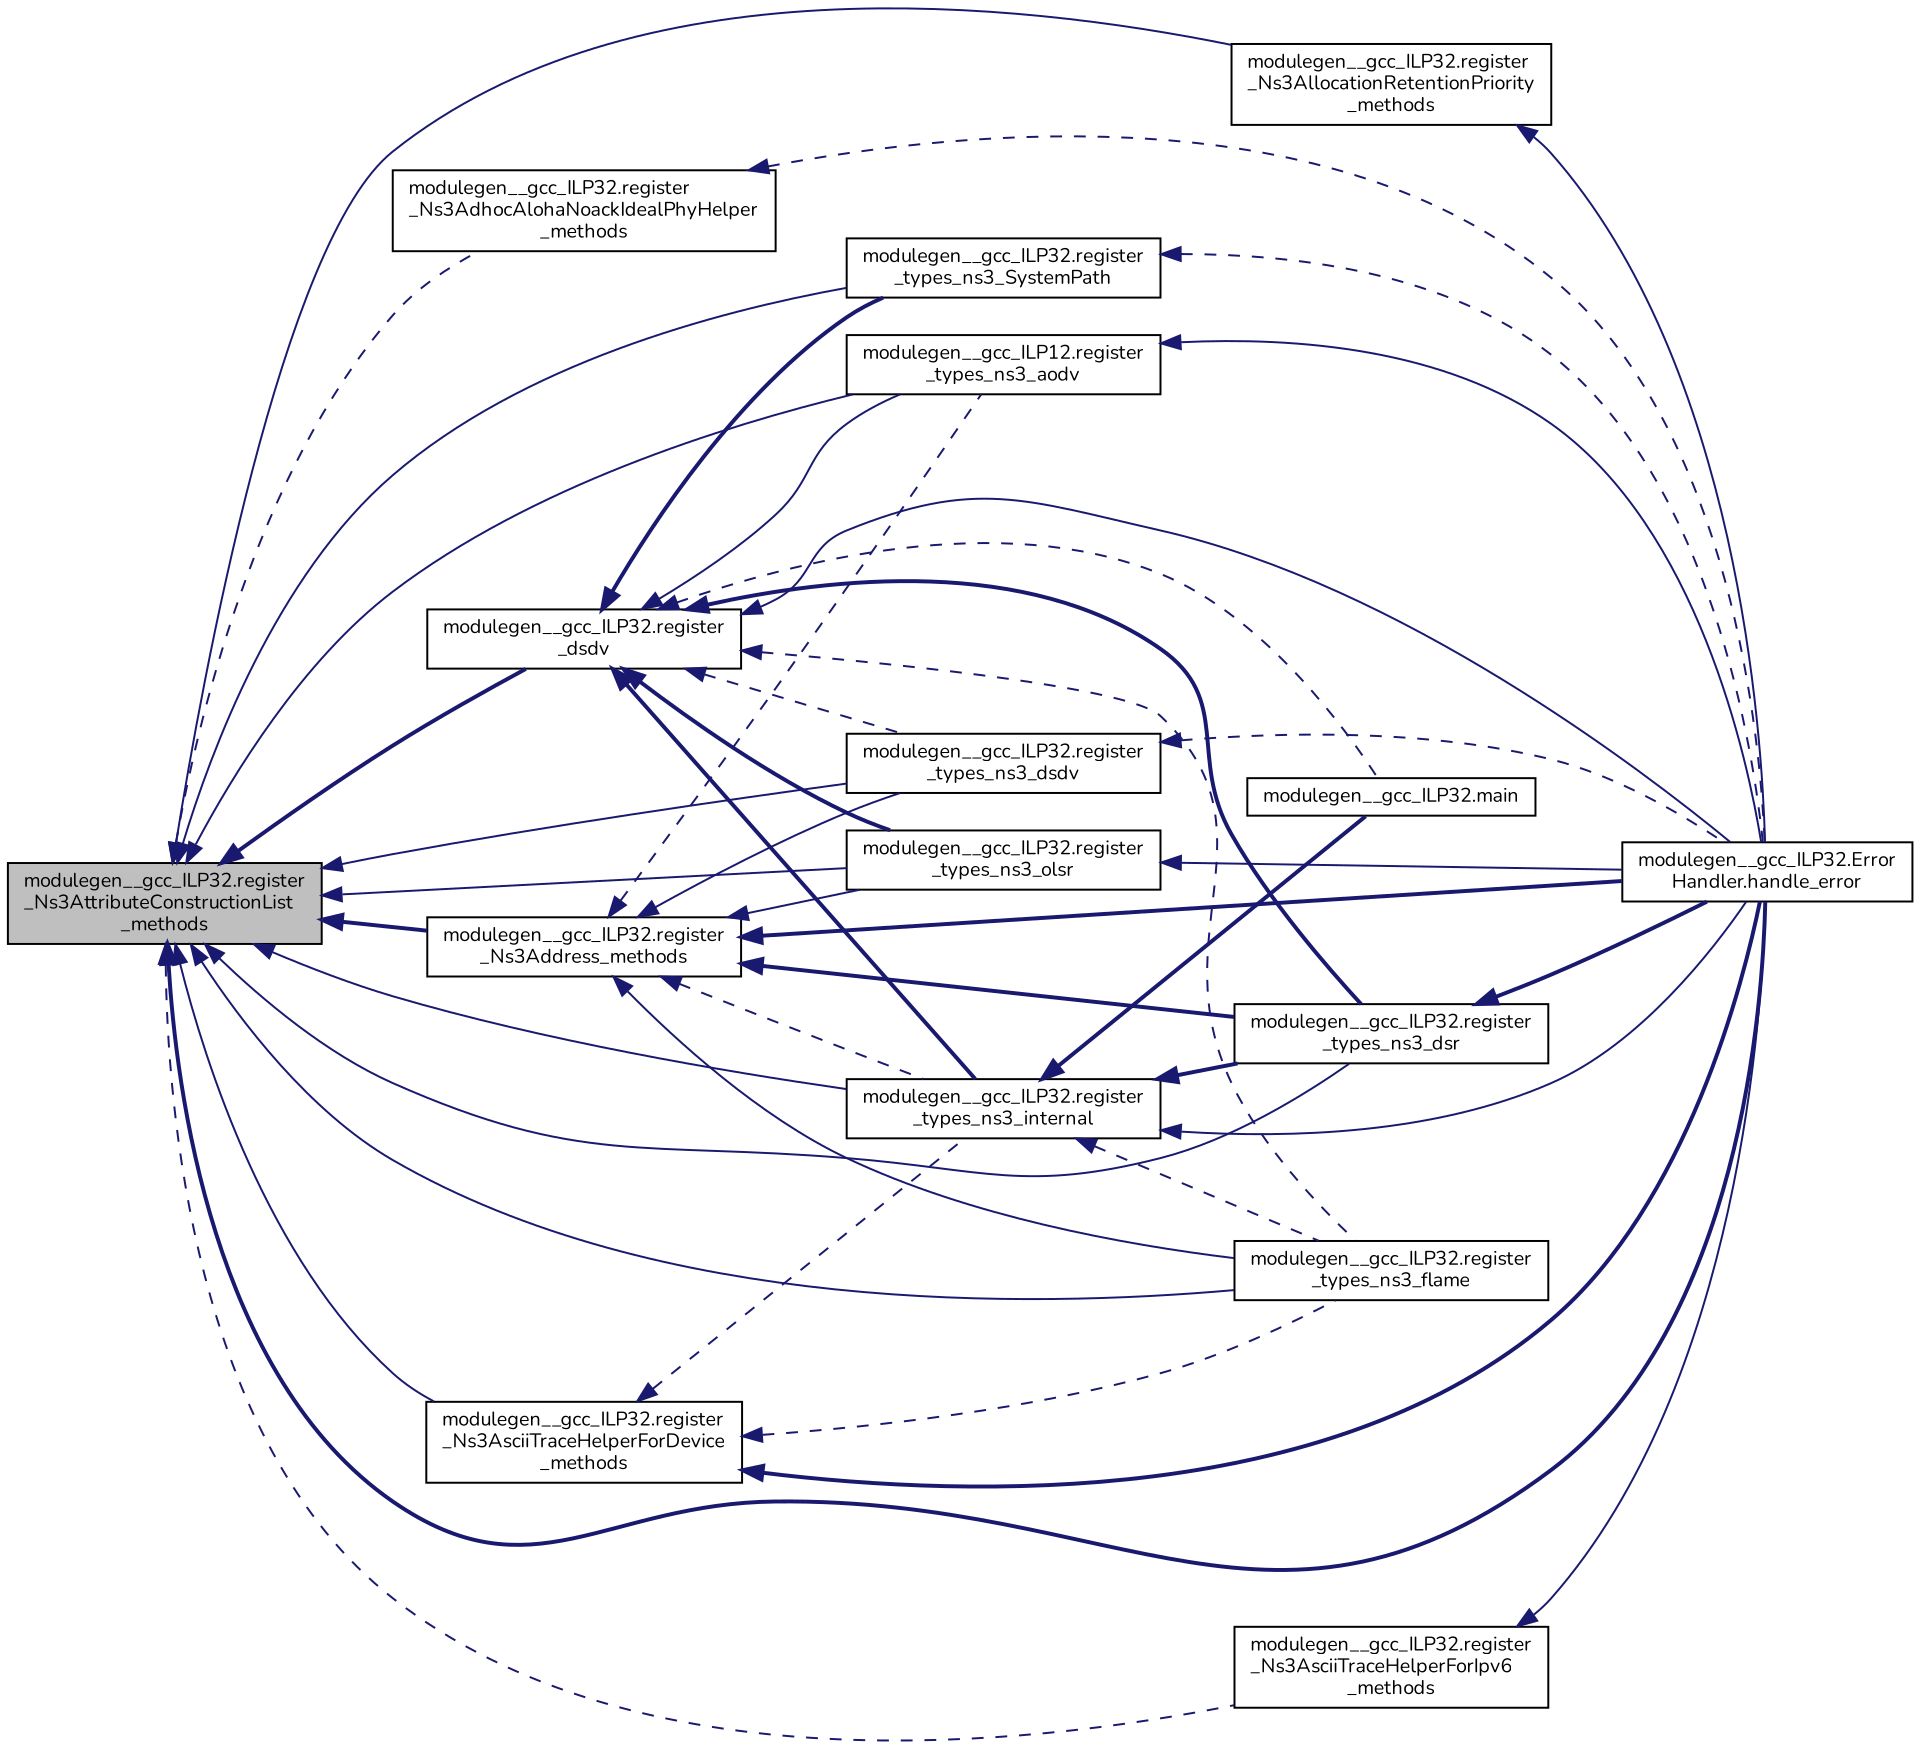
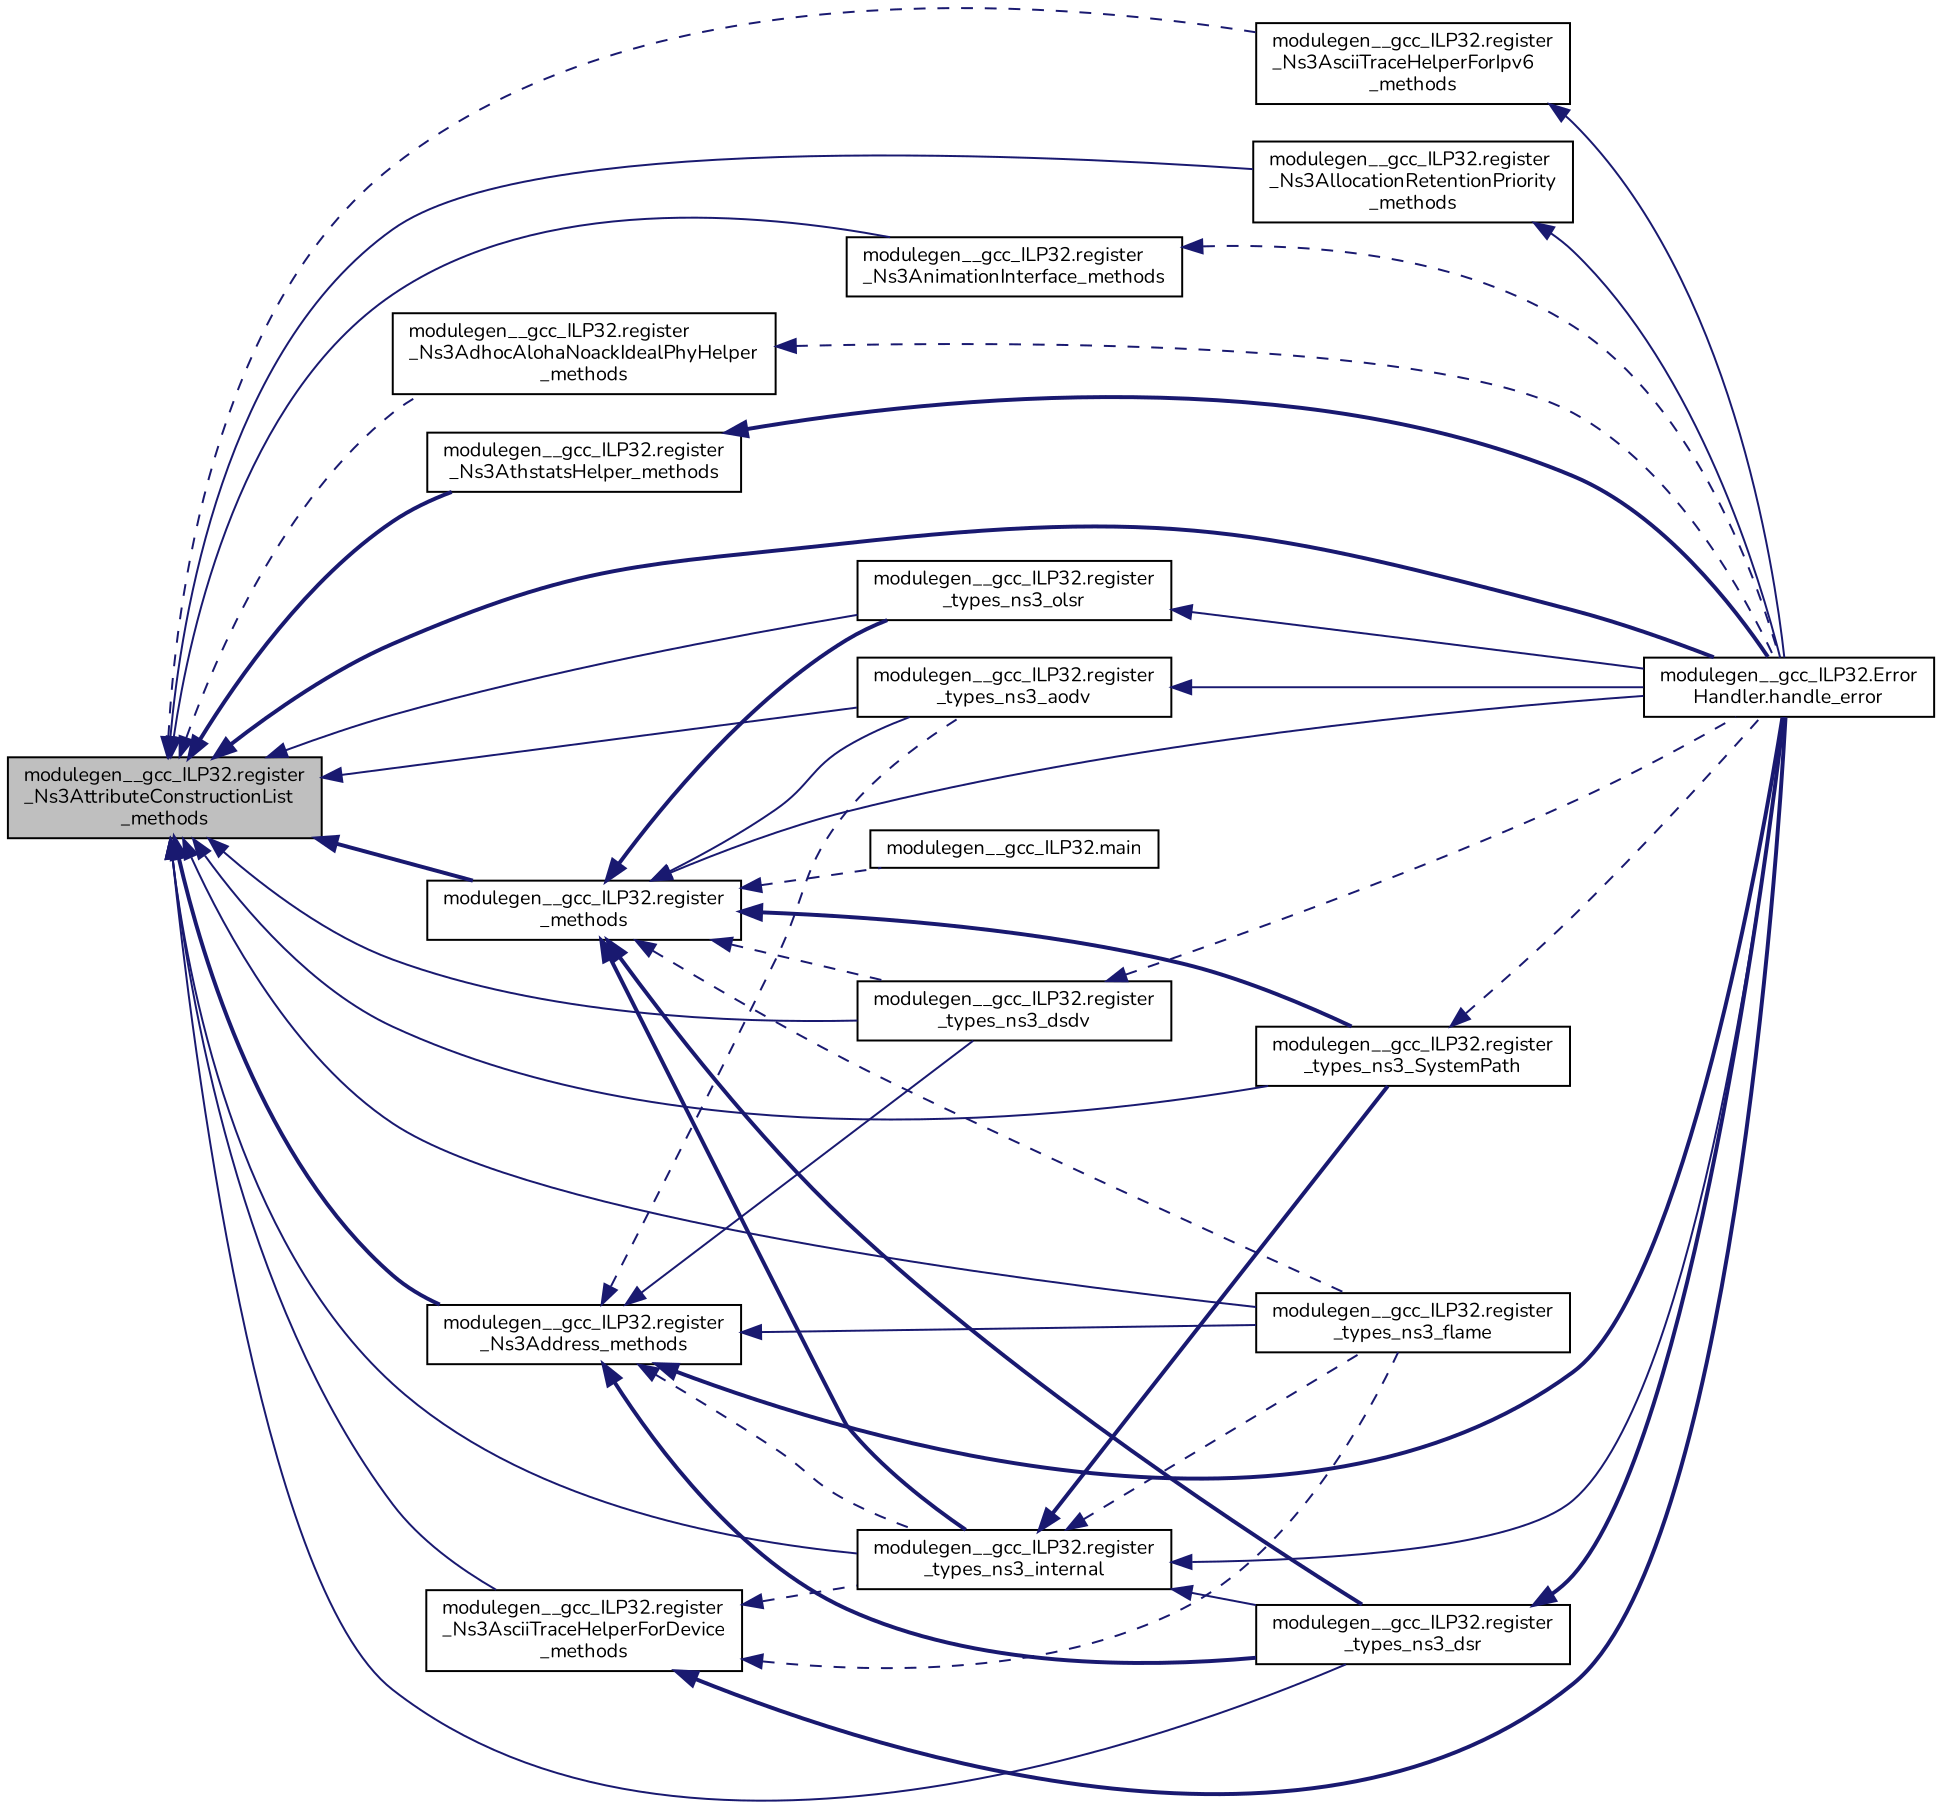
none -> (1014, 267)
(1004, 365) -> (1014, 687)
none -> (584, 462)
(584, 639) -> (584, 910)
(801, 902) -> none
(1197, 954) -> (1228, 1289)
(1207, 1069) -> (1224, 1599)
